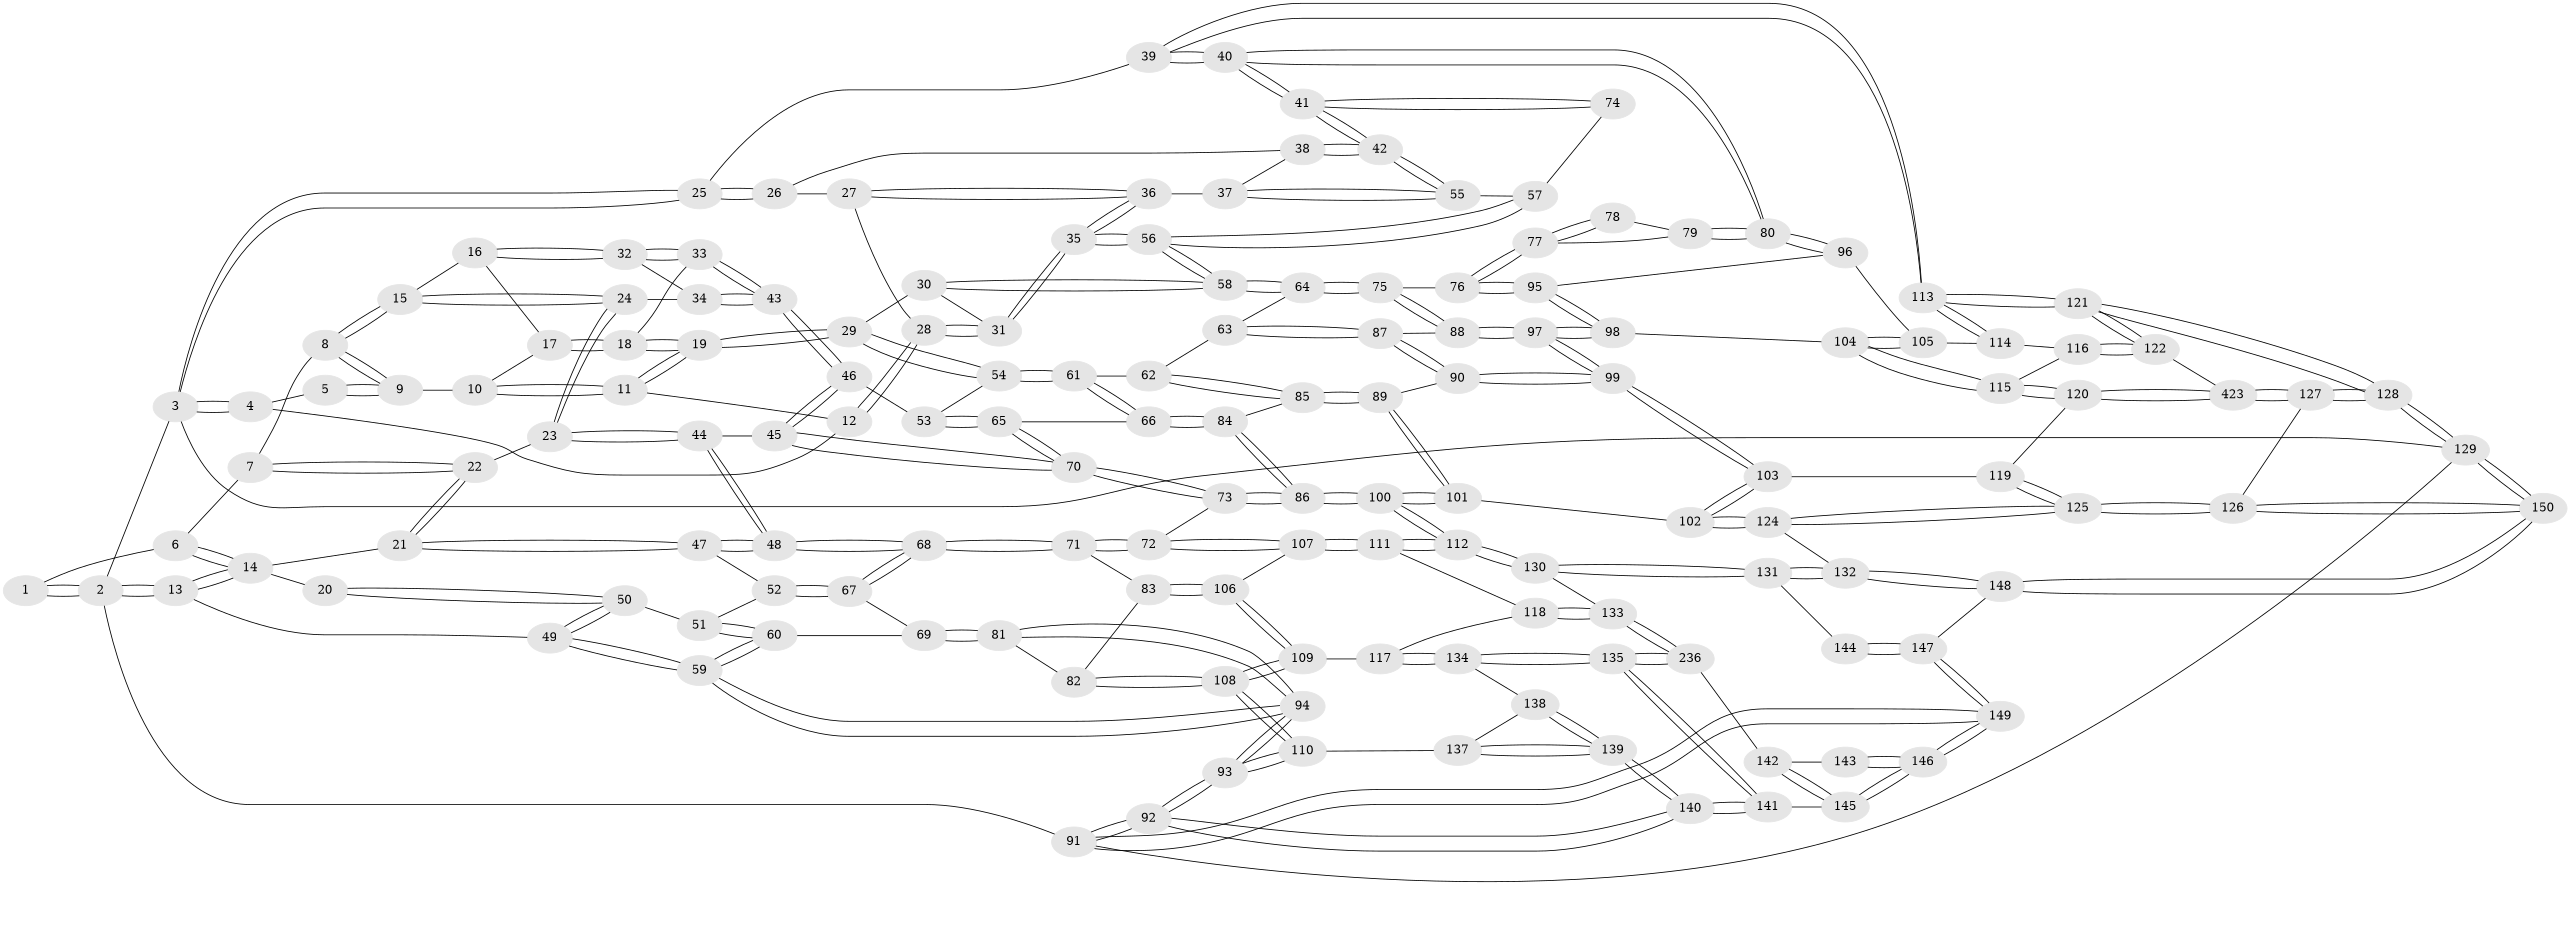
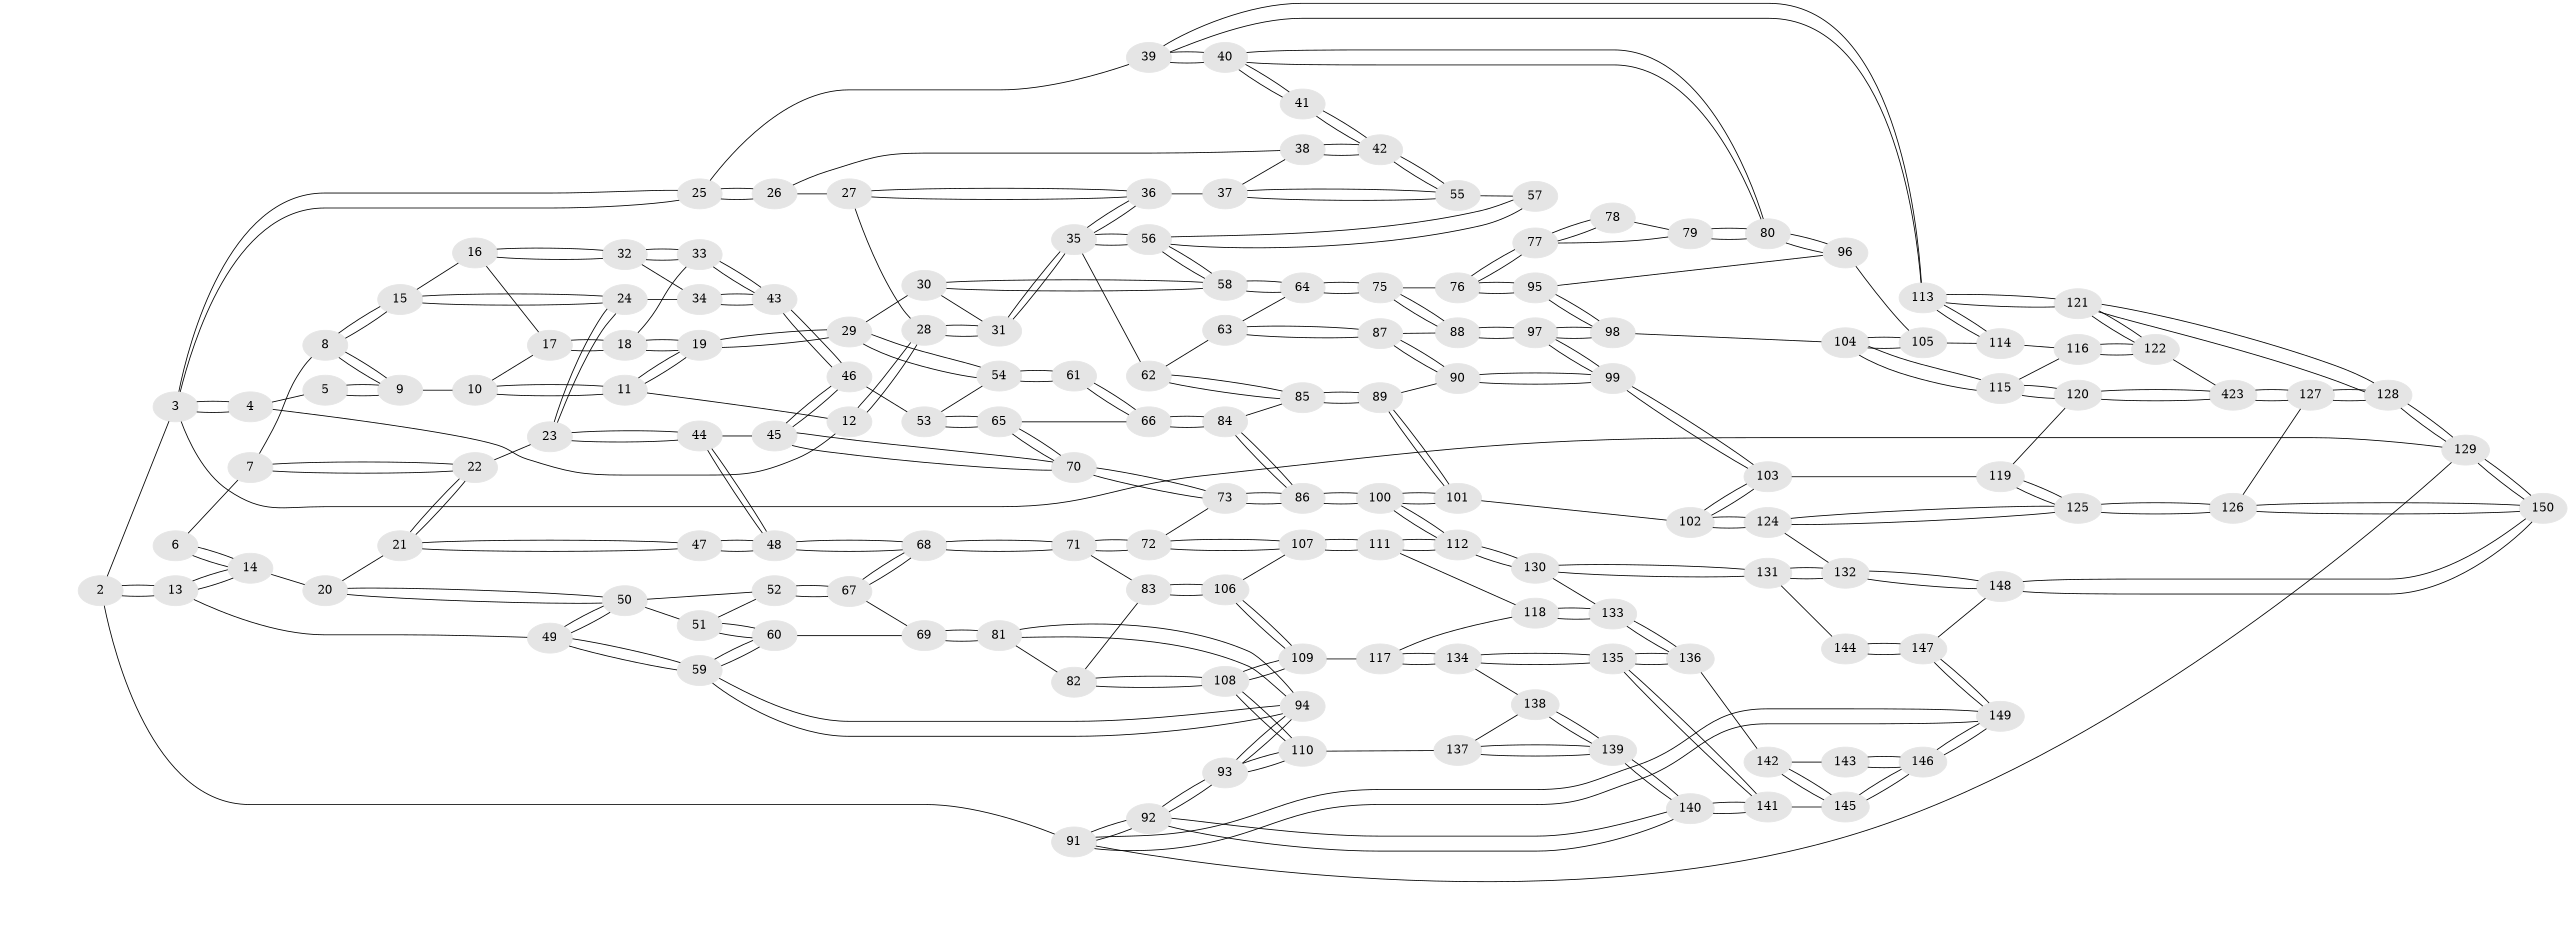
(1613, 104) -> none
(1112, 376) -> (1111, 308)
(325, 557) -> (363, 568)
(737, 568) -> (700, 596)
(26, 591) -> none
(1690, 659) -> (1690, 659)
